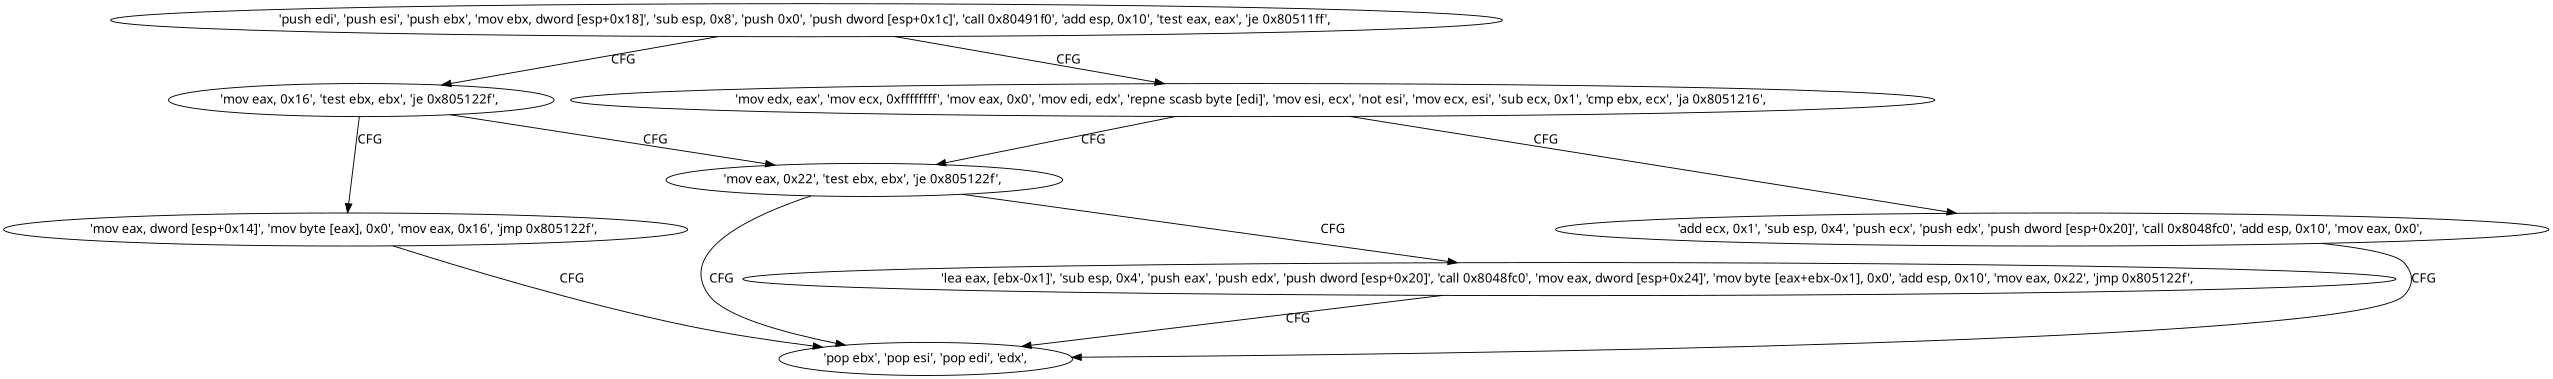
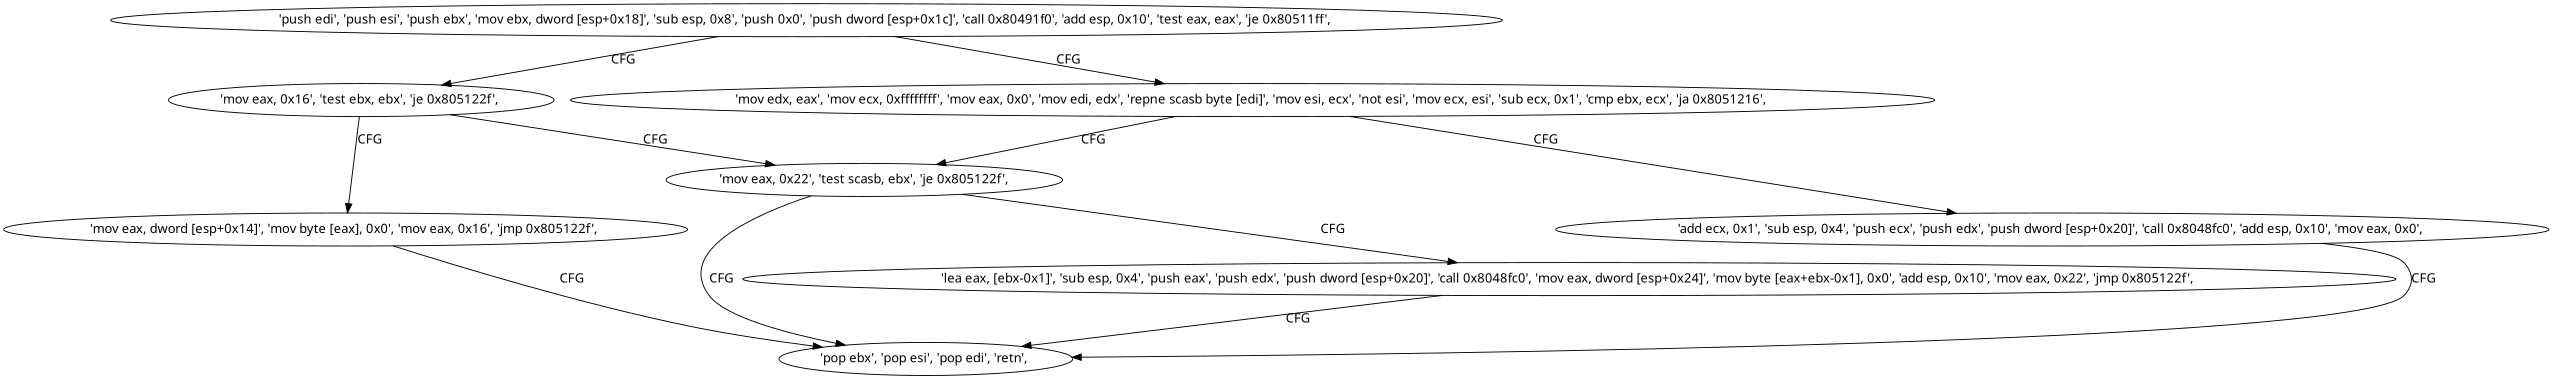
(864, 180) -> (864, 180)
(926, 359) -> (926, 359)
